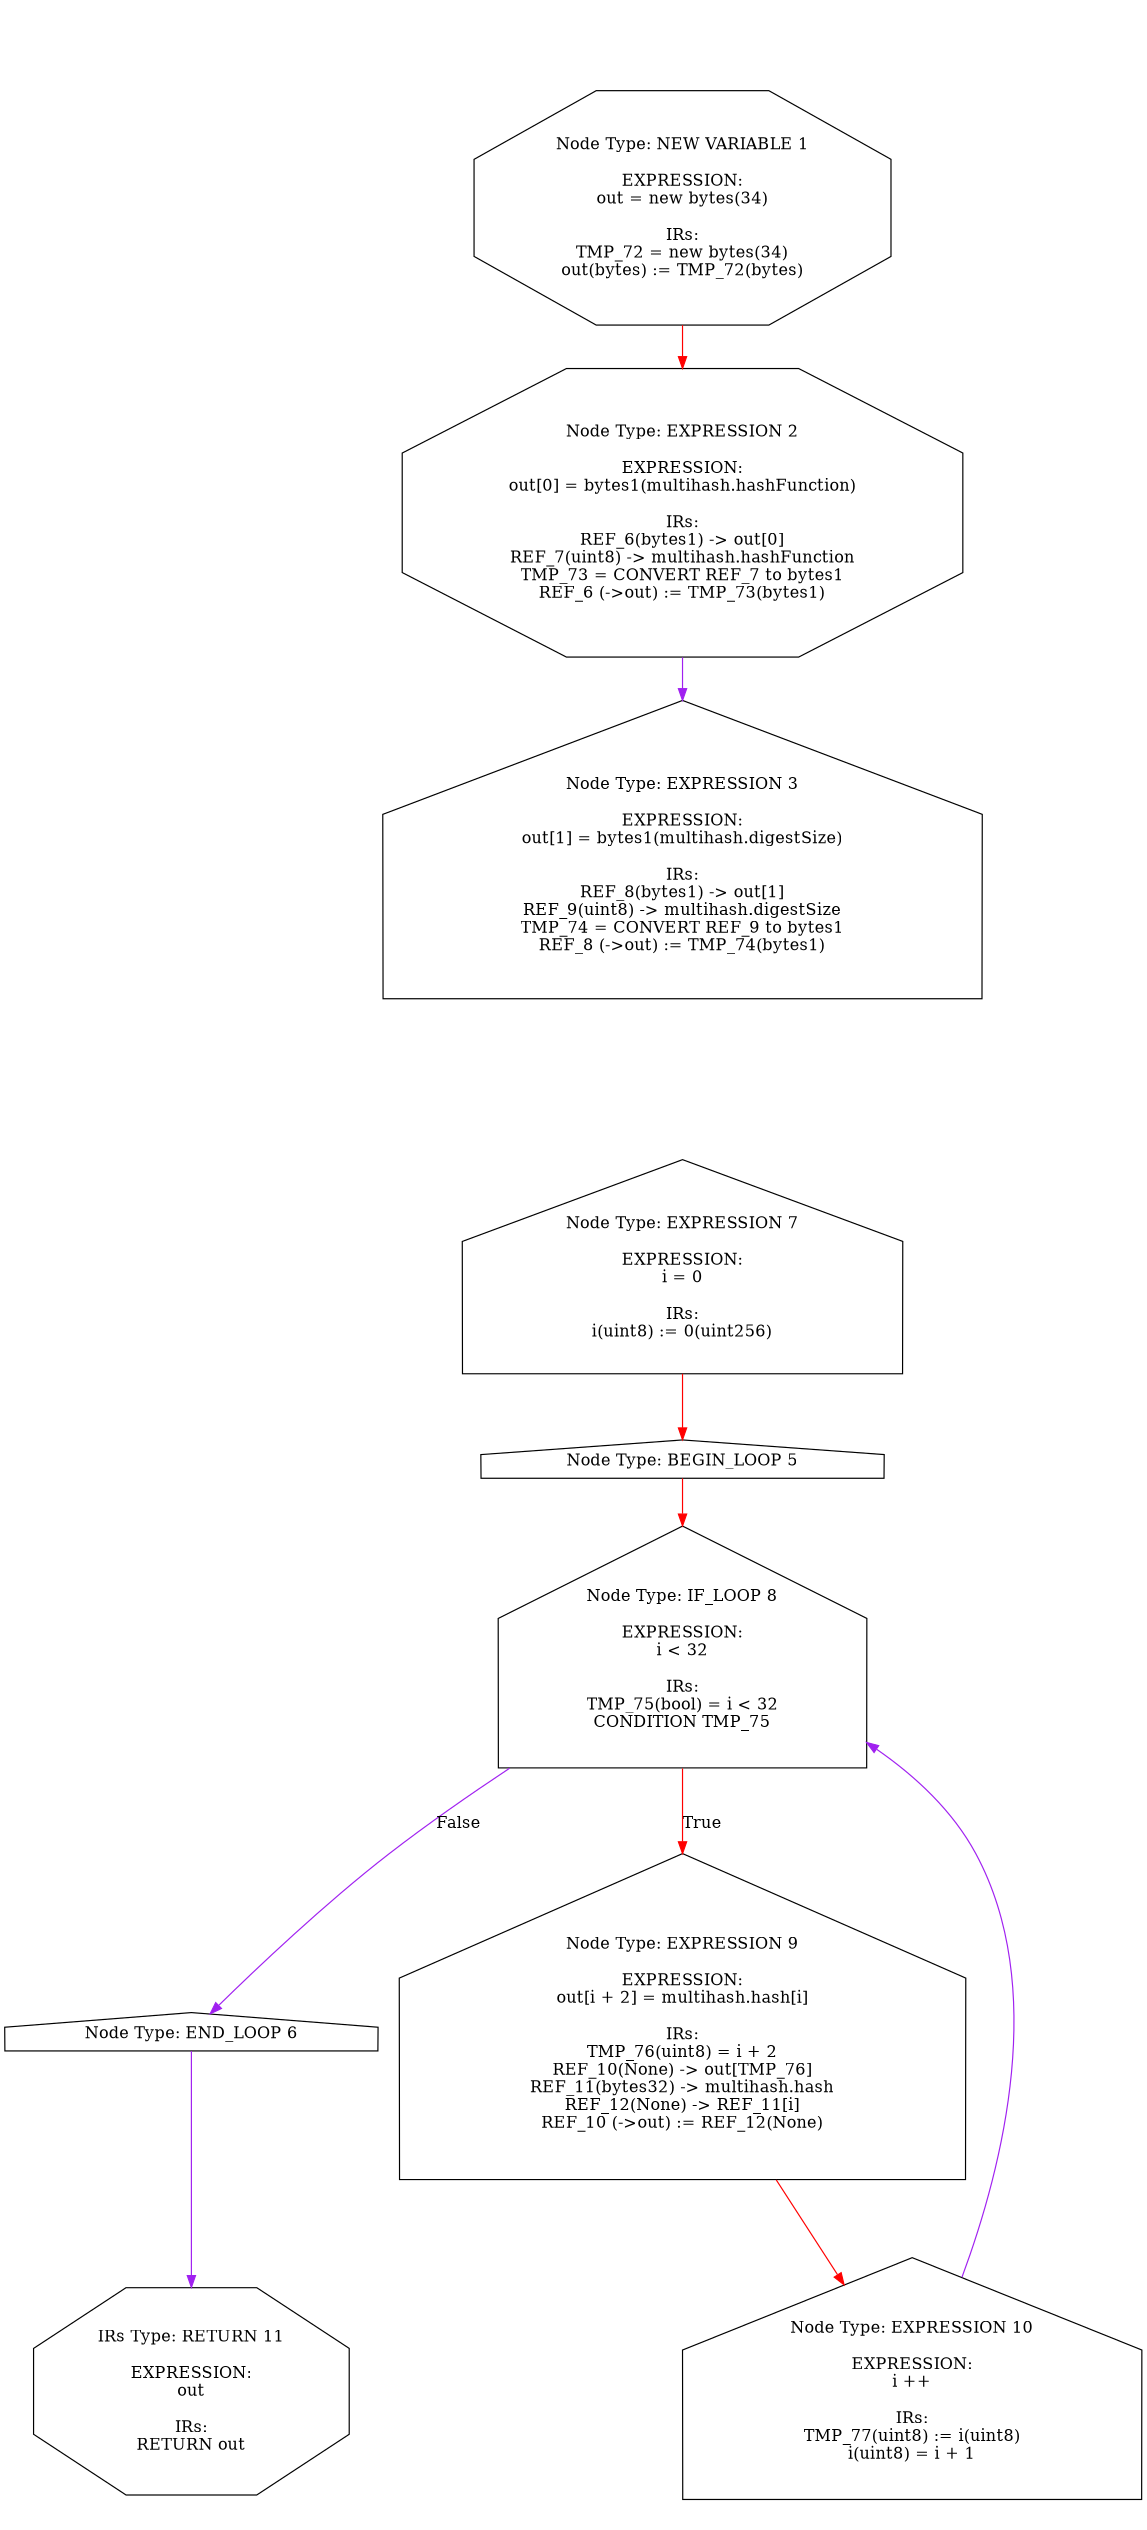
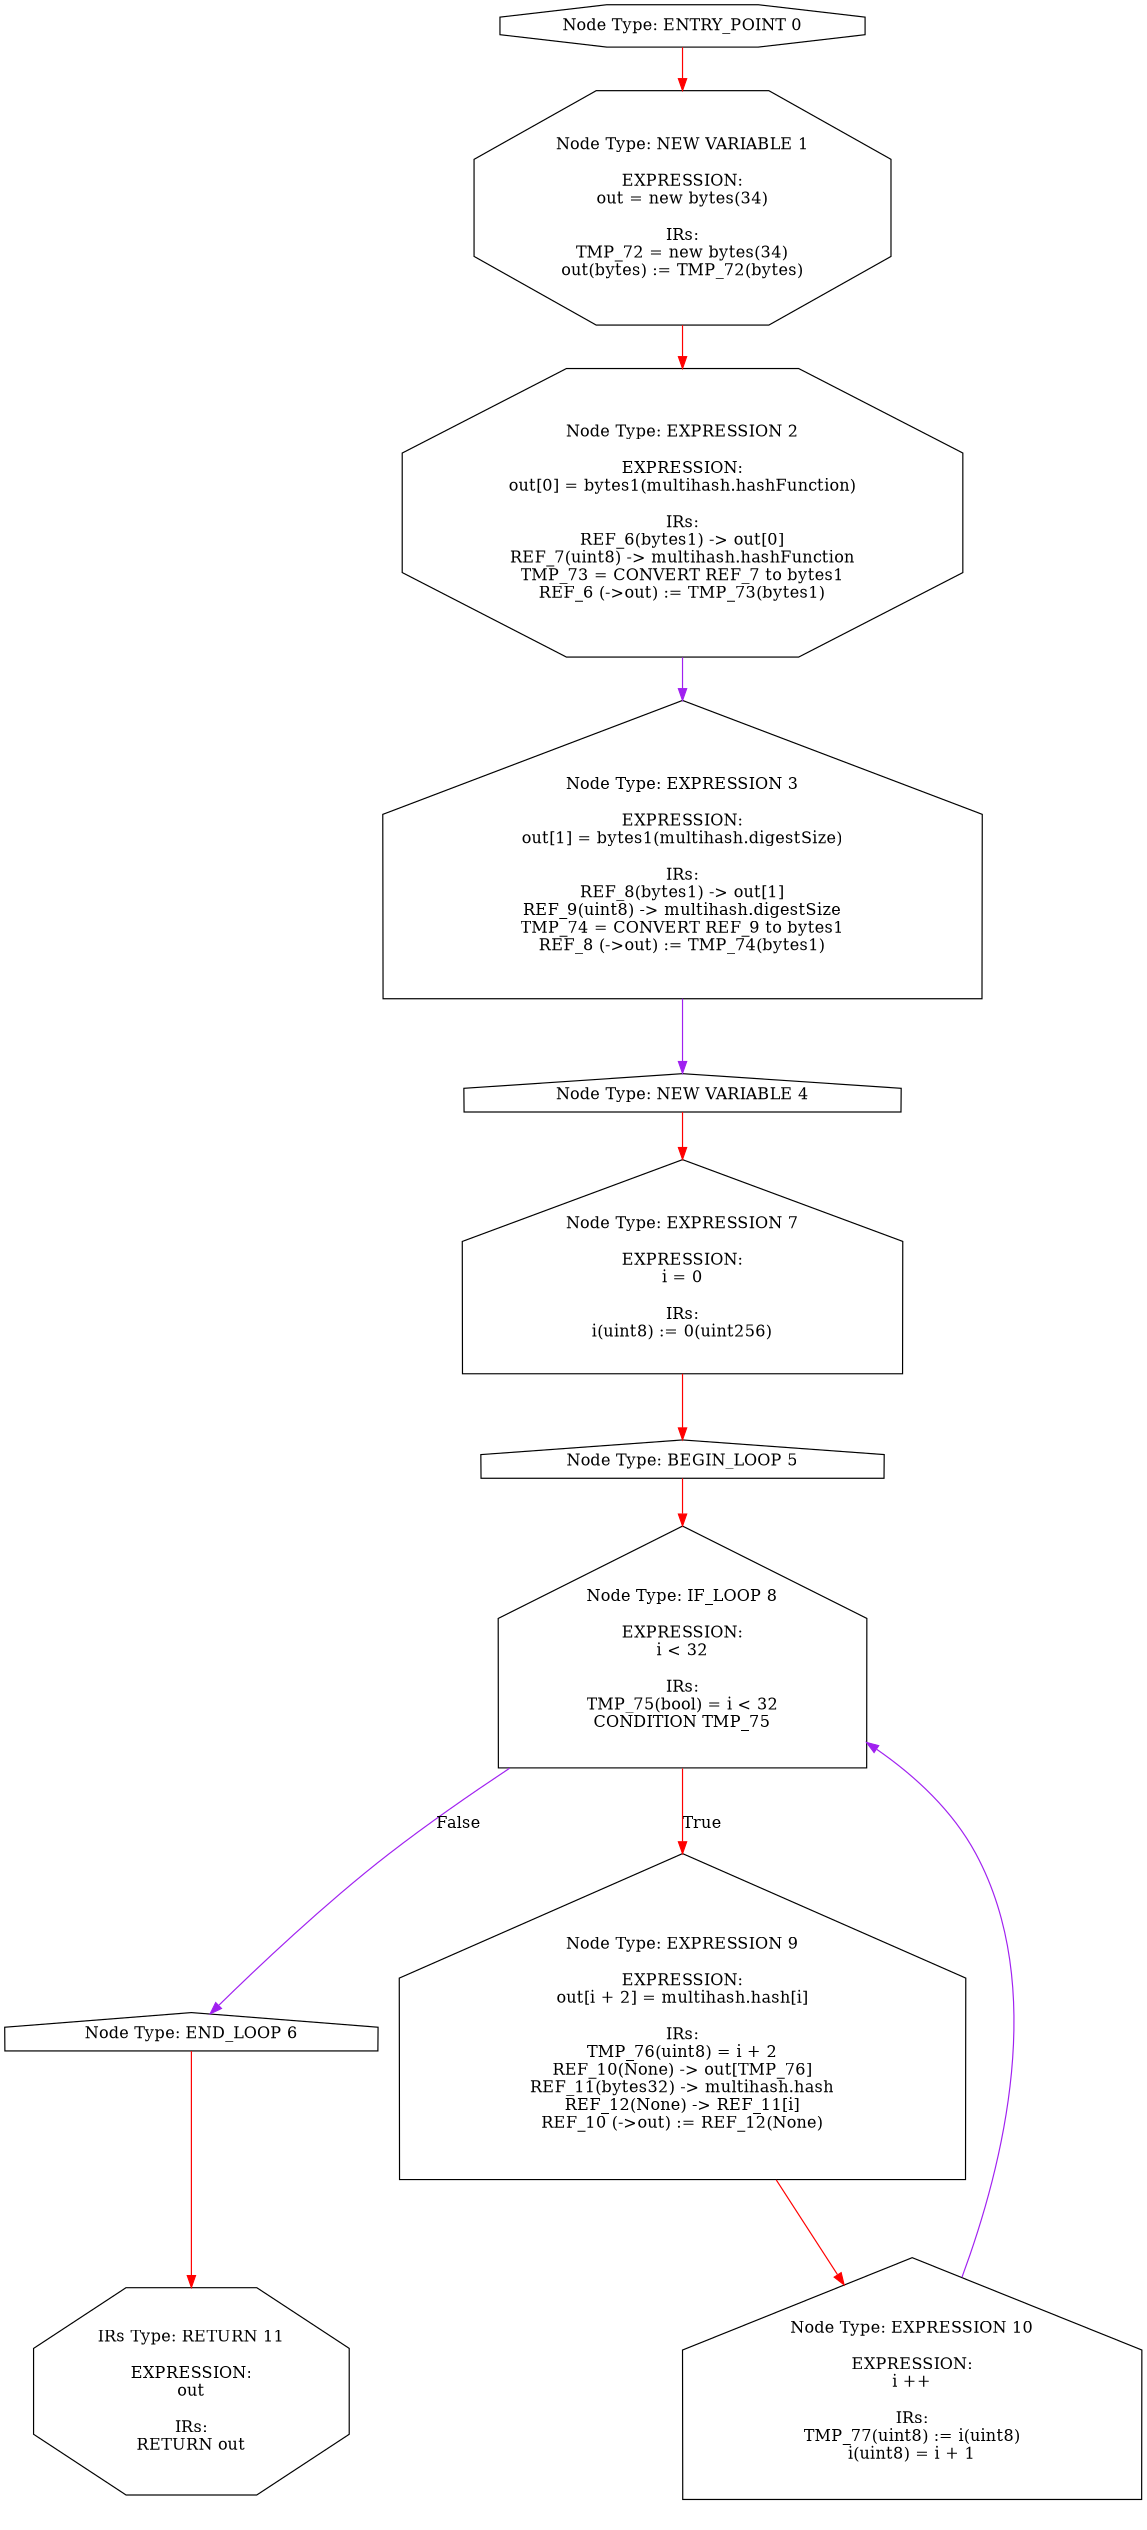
none -> (683, 26)
none -> (683, 1095)
(191, 2163) -> (191, 2163)
